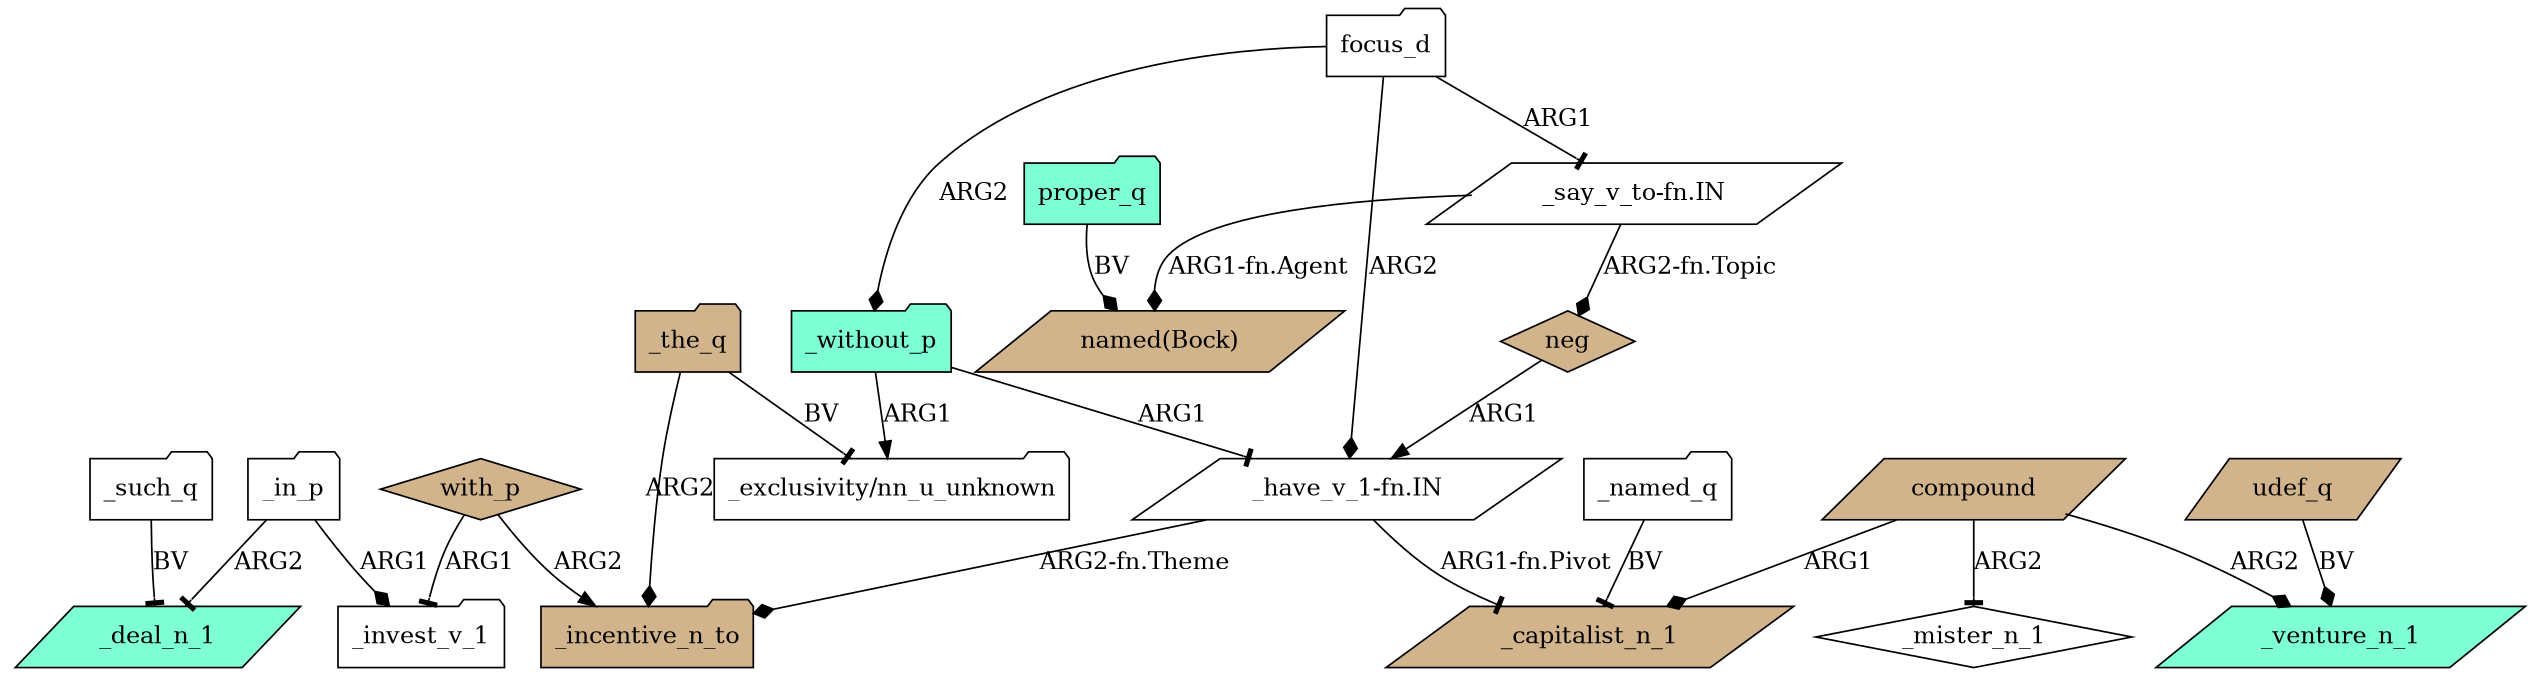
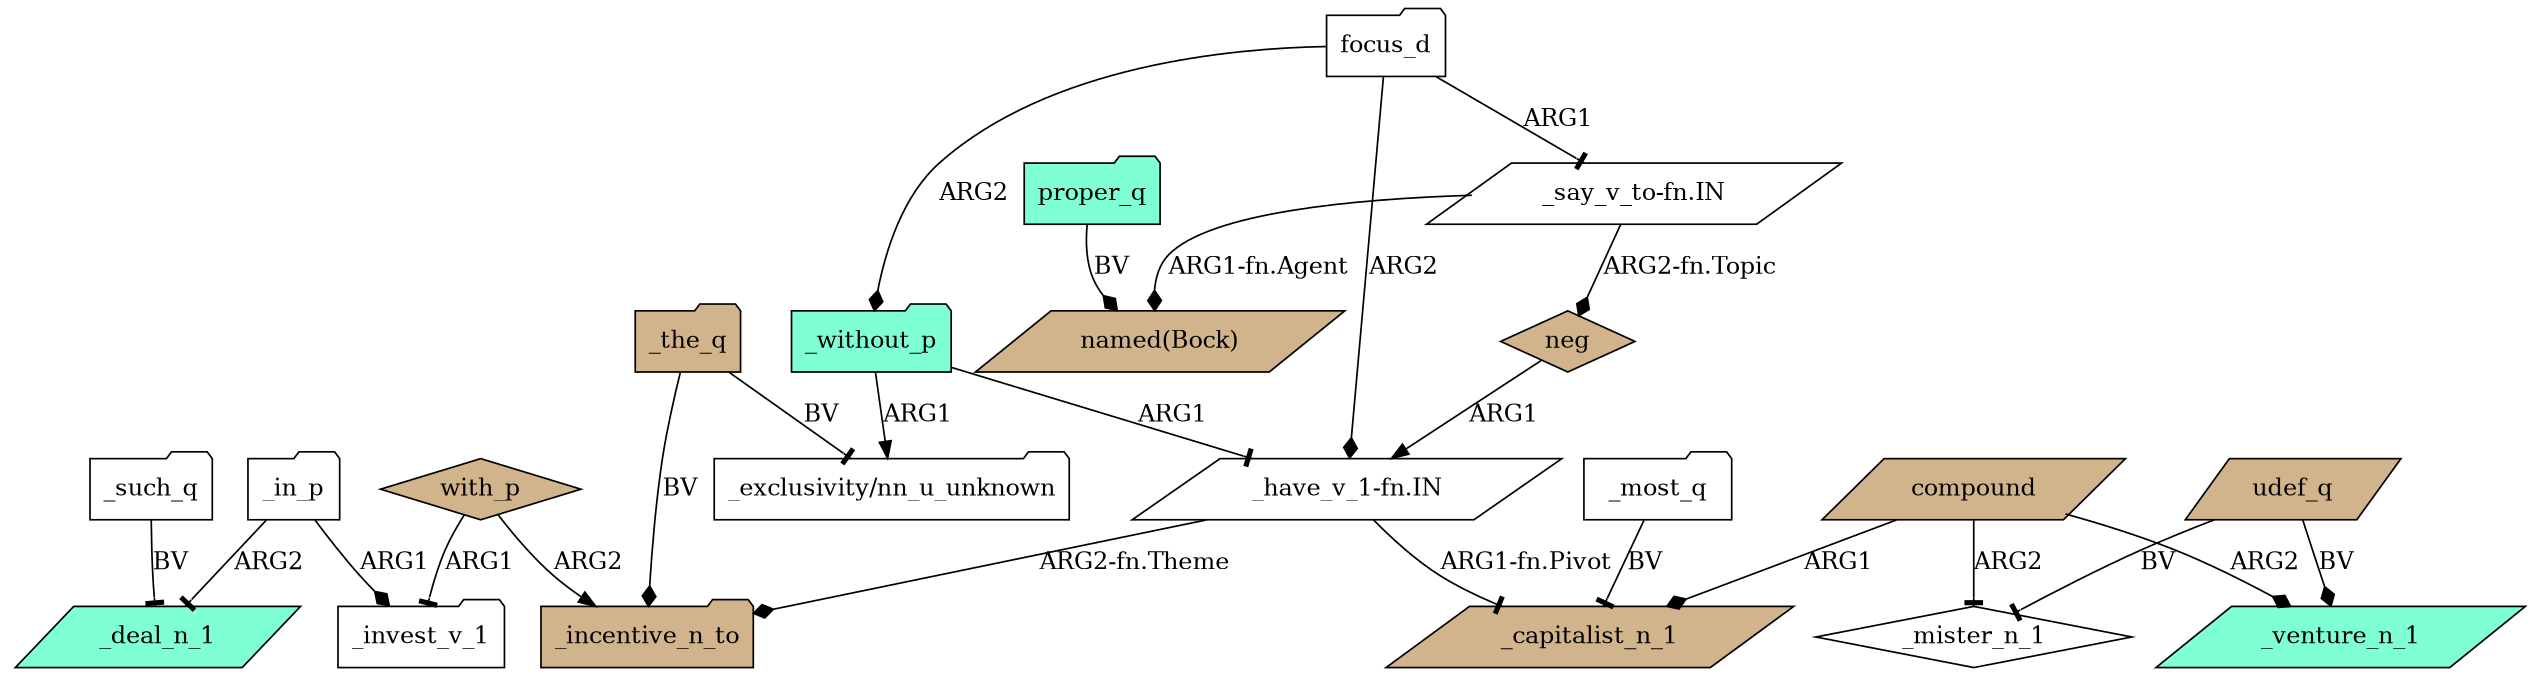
(680, 489) -> (680, 489)
(1658, 489) -> (1658, 489)
none -> (2116, 562)
